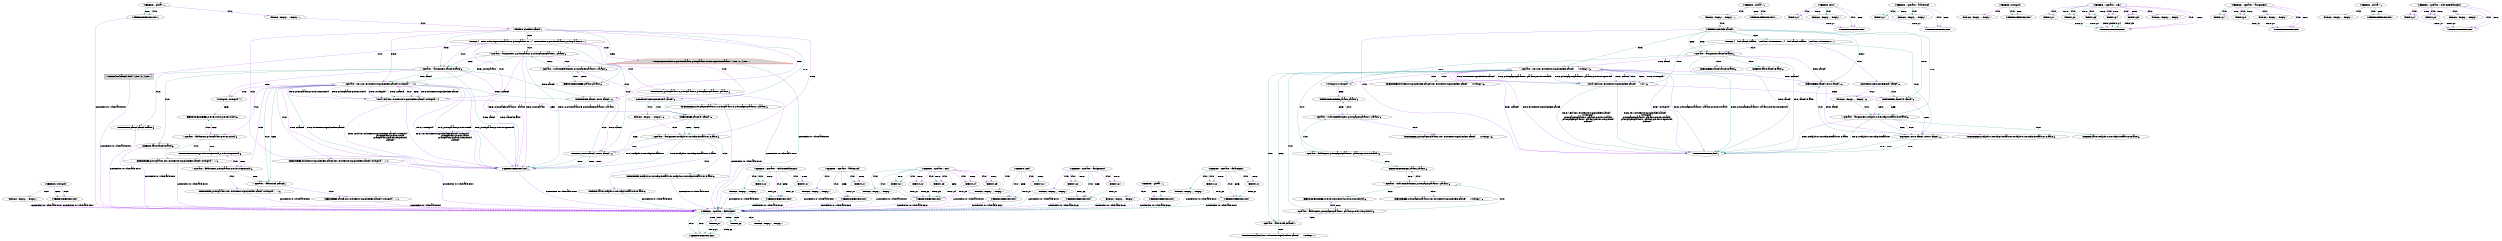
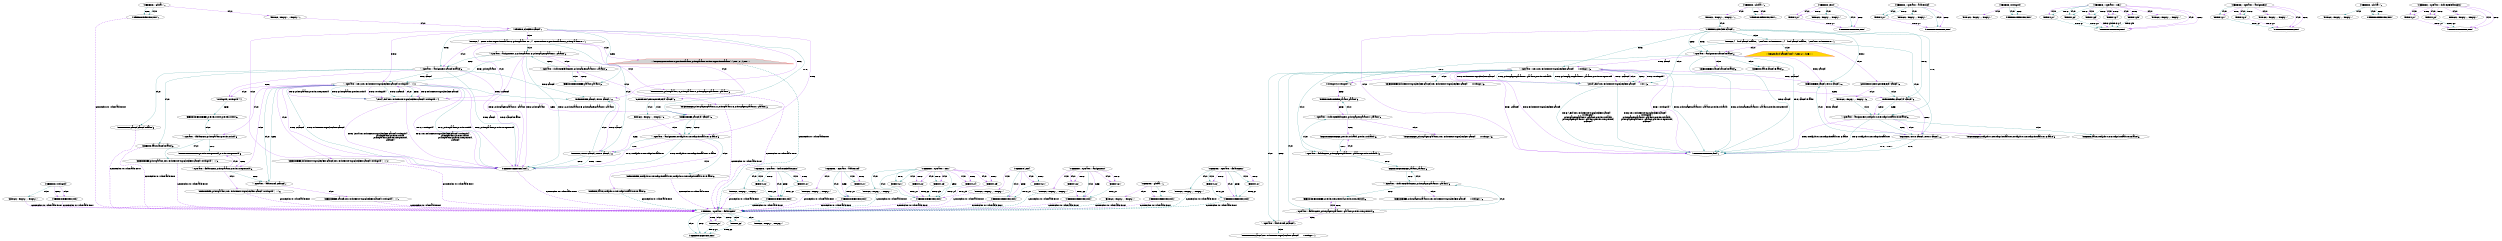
none -> (1790, 54)
(129, 77) -> none
(212, 126) -> none
none -> (1348, 137)
